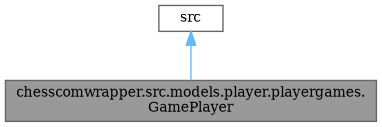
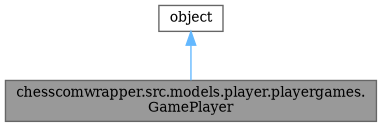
(191, 18) -> (191, 18)
